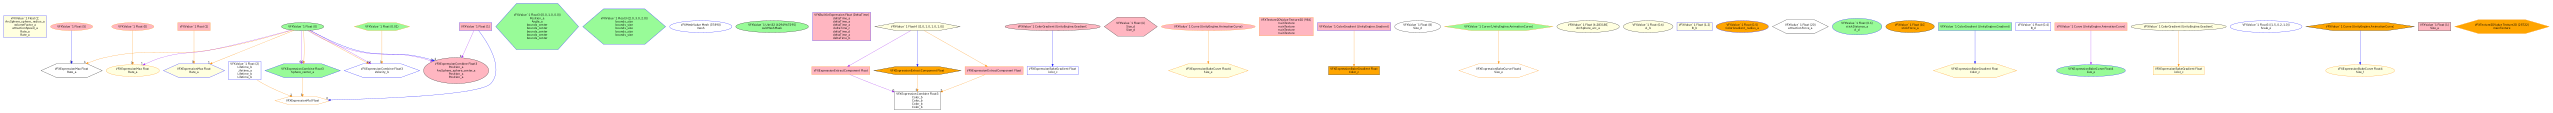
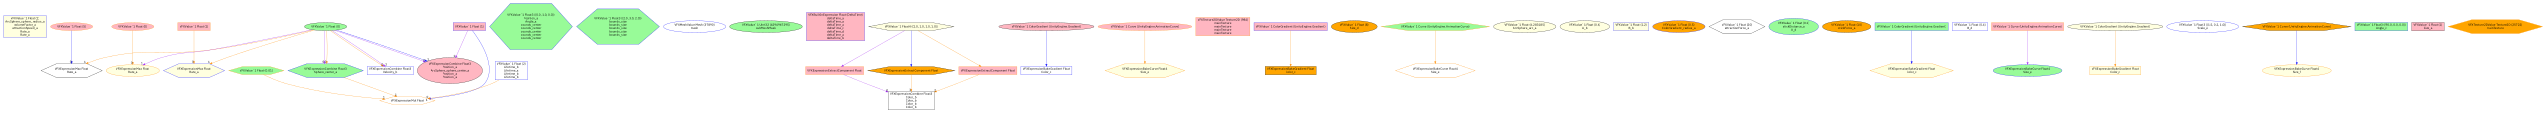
(1131, 27) -> none
(1418, 27) -> (1354, 27)
none -> (2381, 27)
(382, 46) -> (322, 92)
(382, 71) -> (390, 71)
